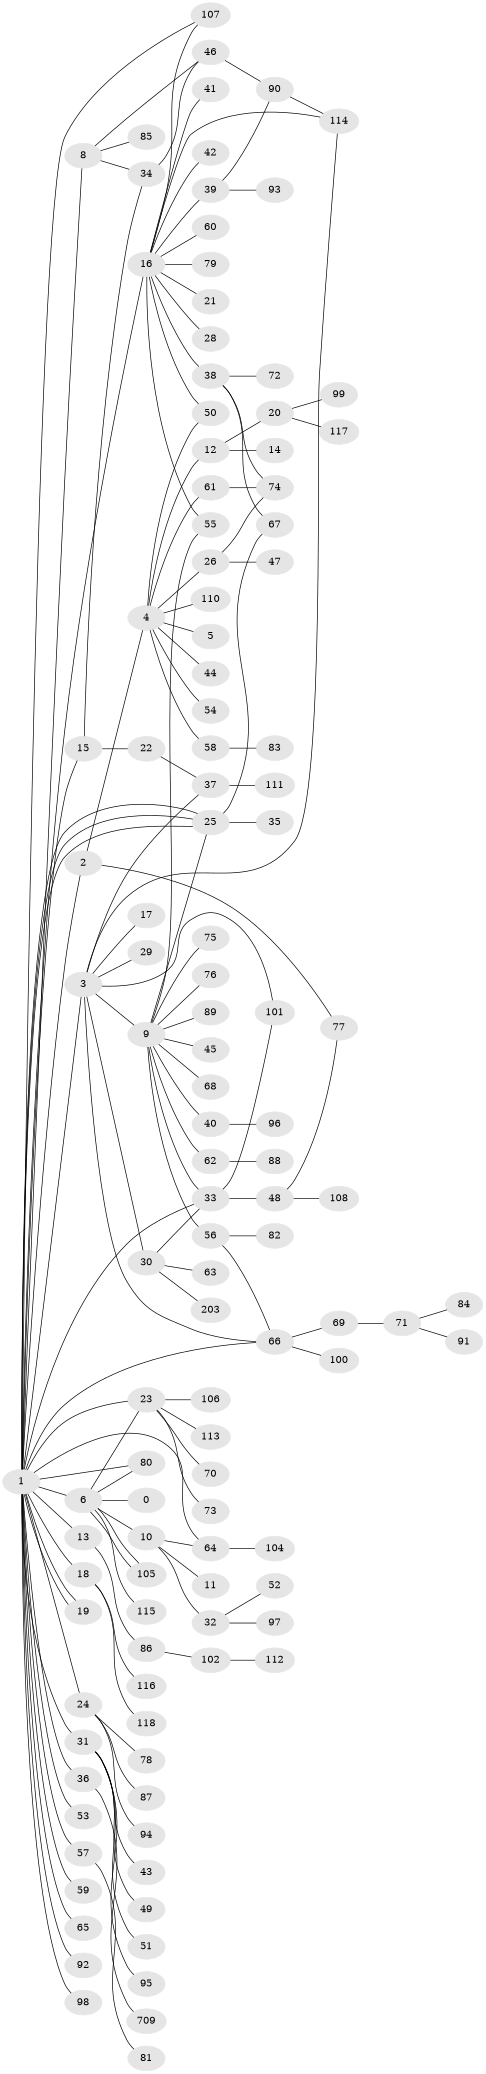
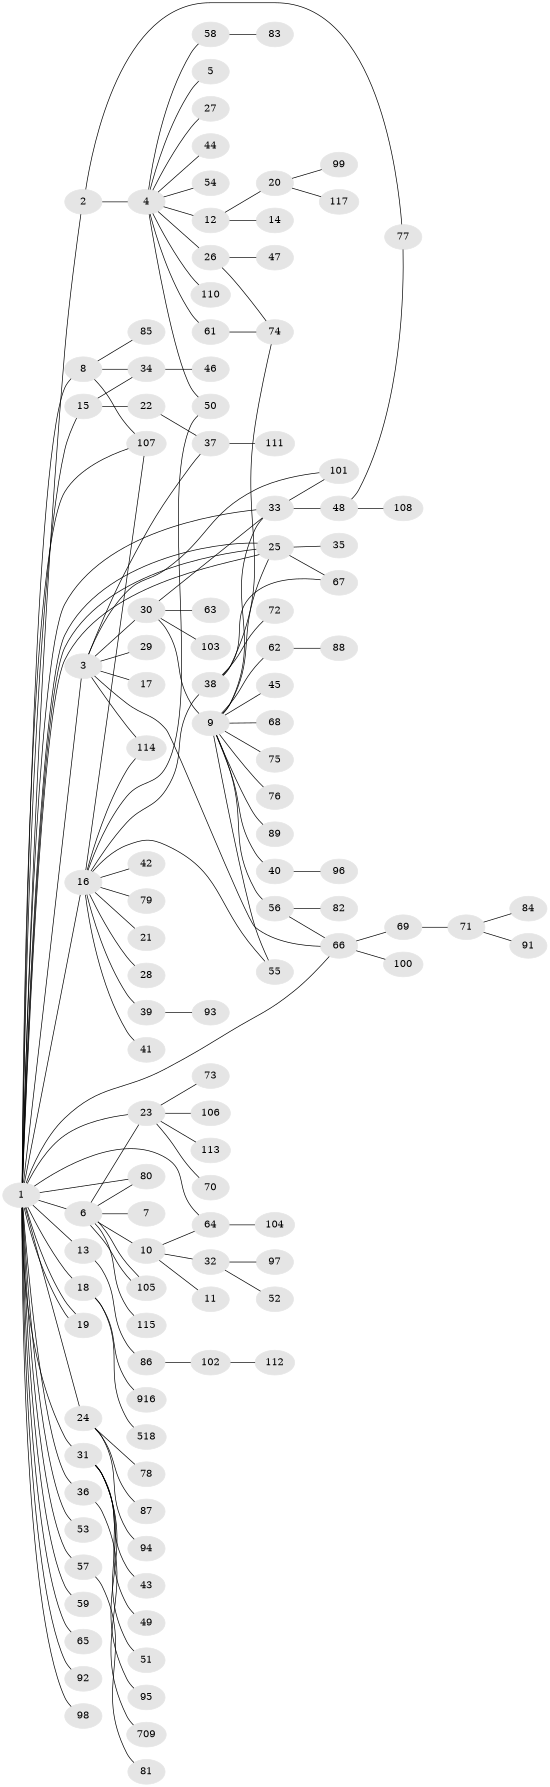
(275, 90) -> none
(146, 103) -> (112, 402)
none -> (211, 109)
(211, 227) -> none
(115, 1010) -> (177, 656)
(211, 1310) -> (211, 648)
(146, 1500) -> (146, 1214)
(146, 1686) -> (146, 1400)
(146, 1724) -> (146, 1437)
